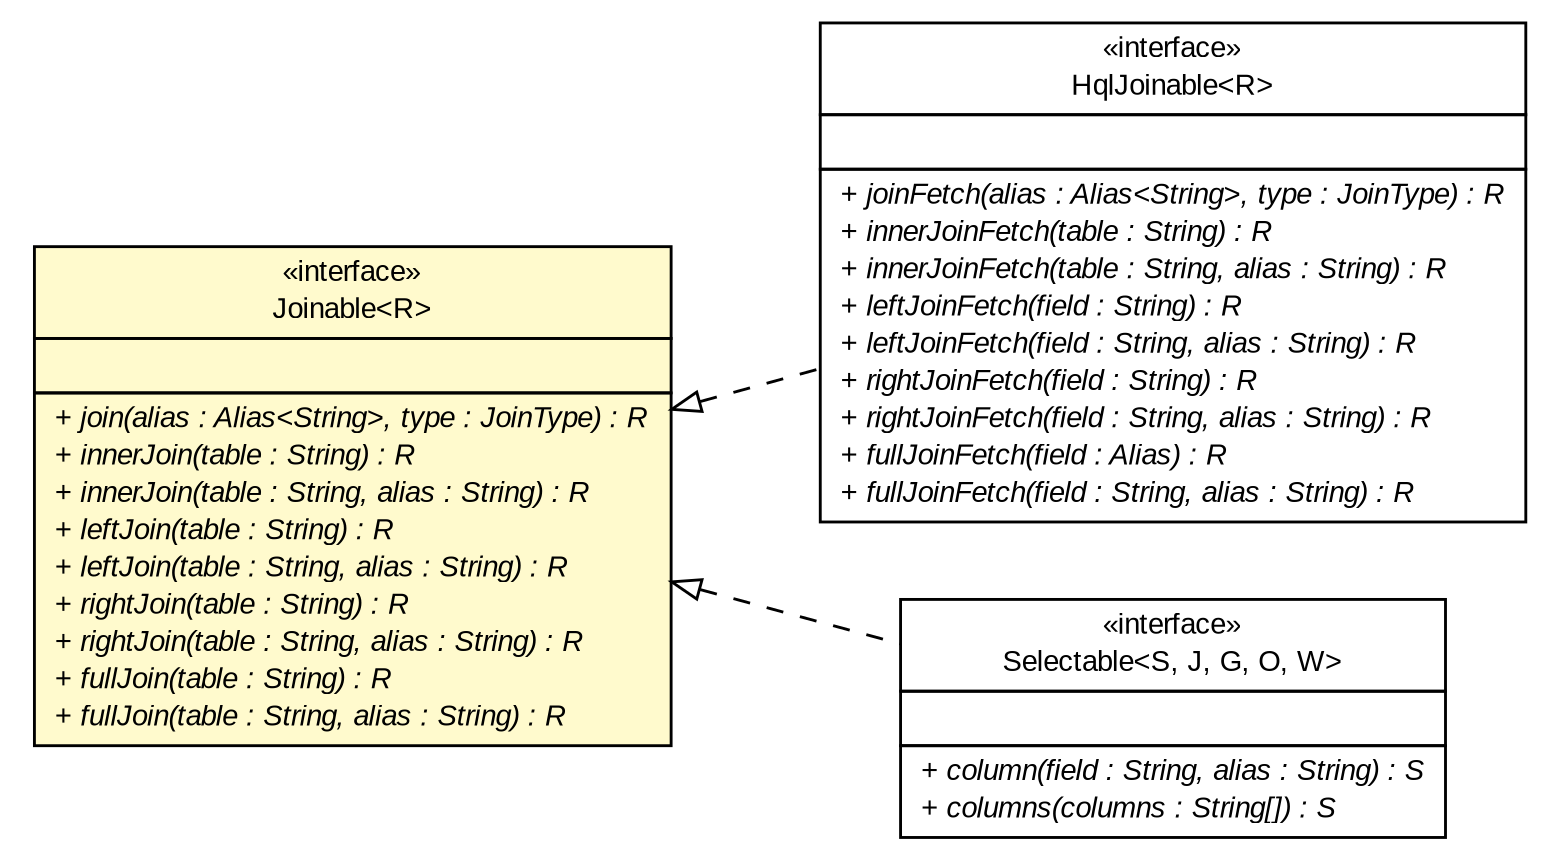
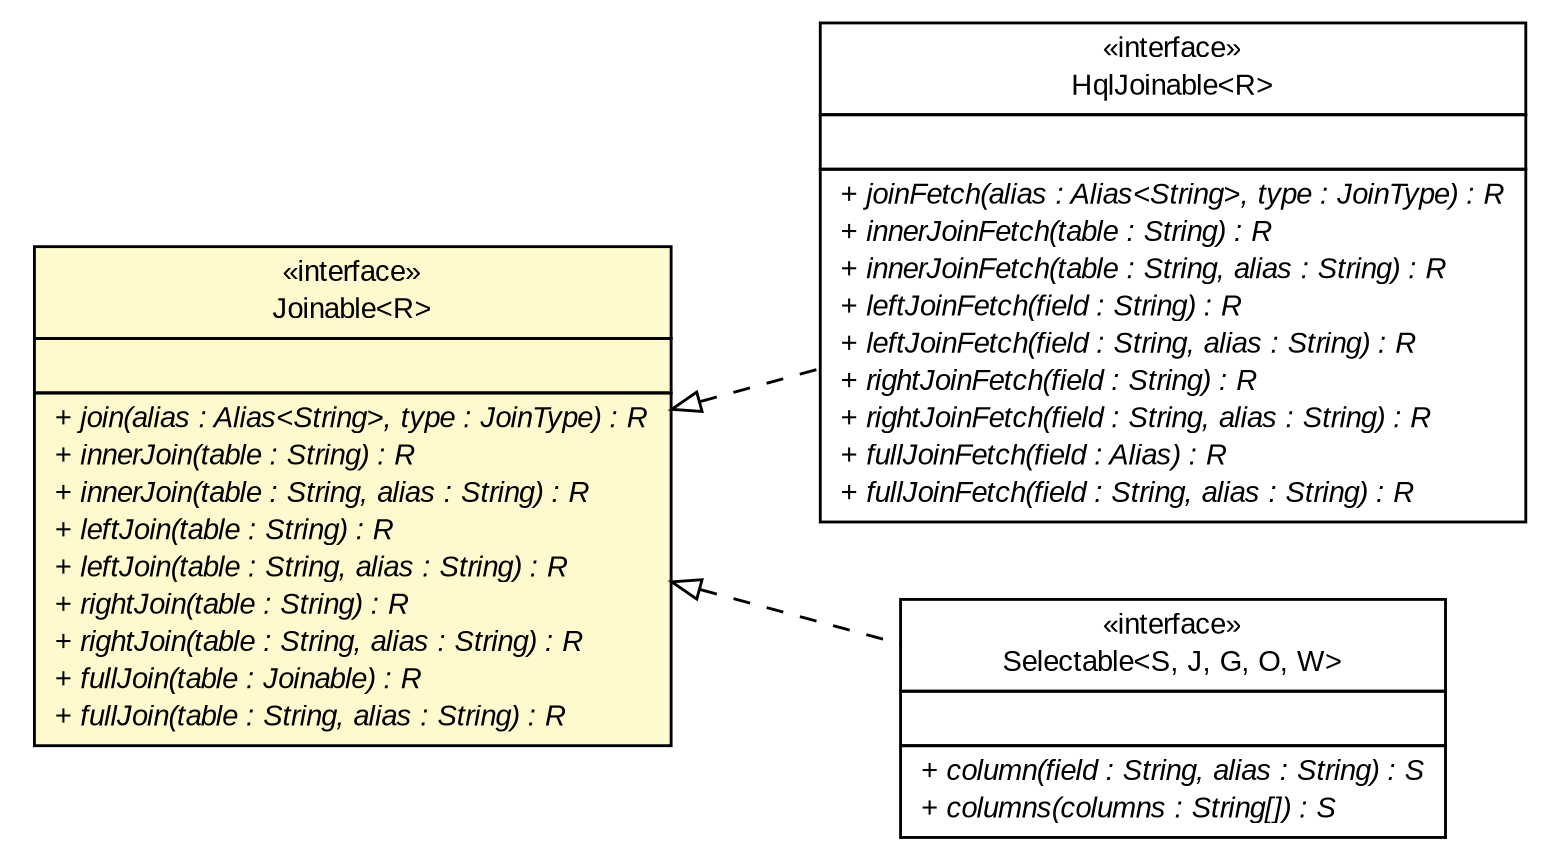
(224, 680) -> (239, 680)
